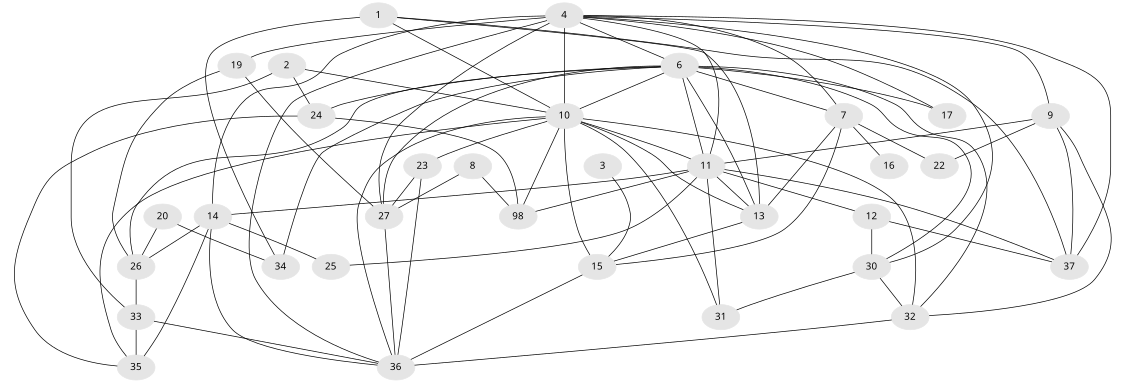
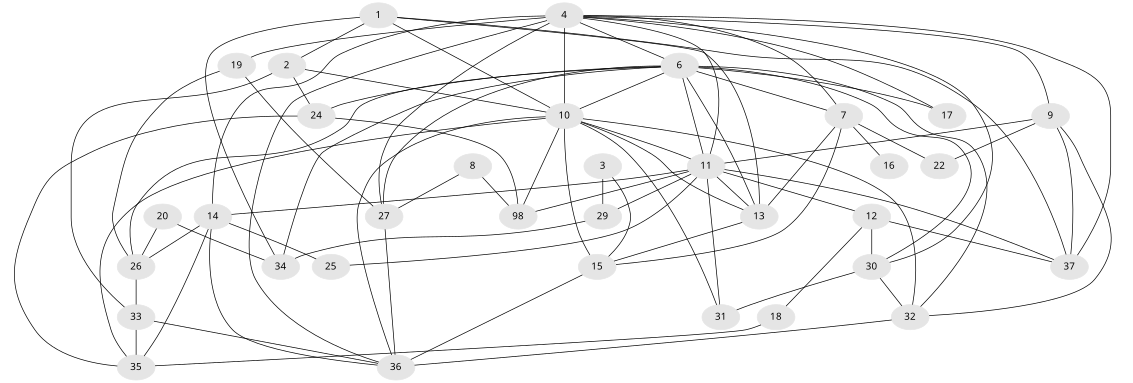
none -> (323, 46)
(423, 166) -> none
none -> (603, 217)
none -> (776, 317)
